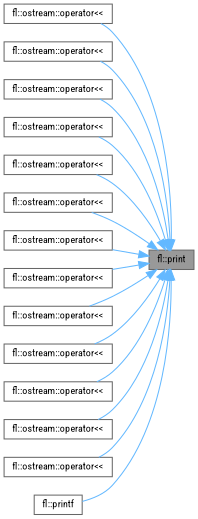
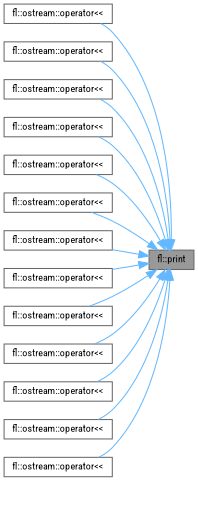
(58, 505) -> none
